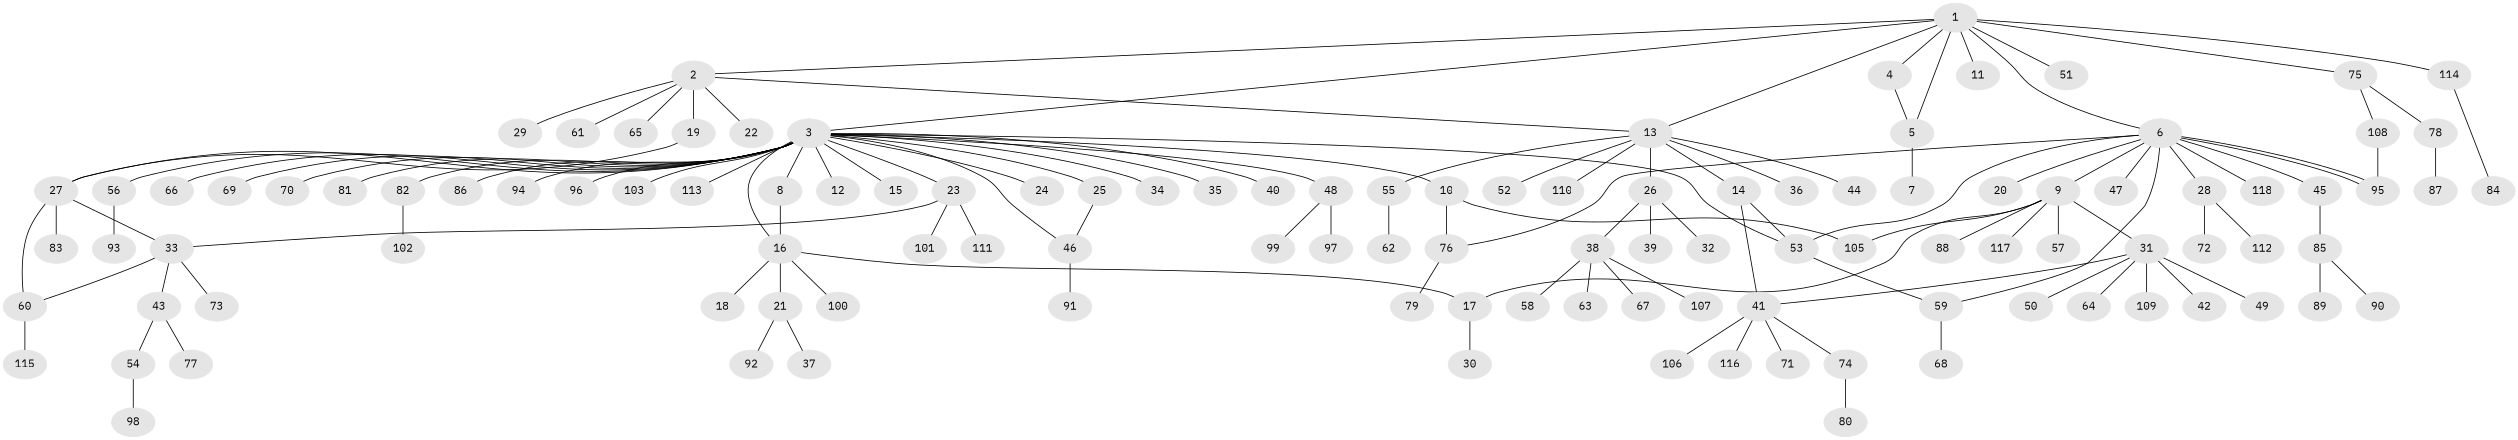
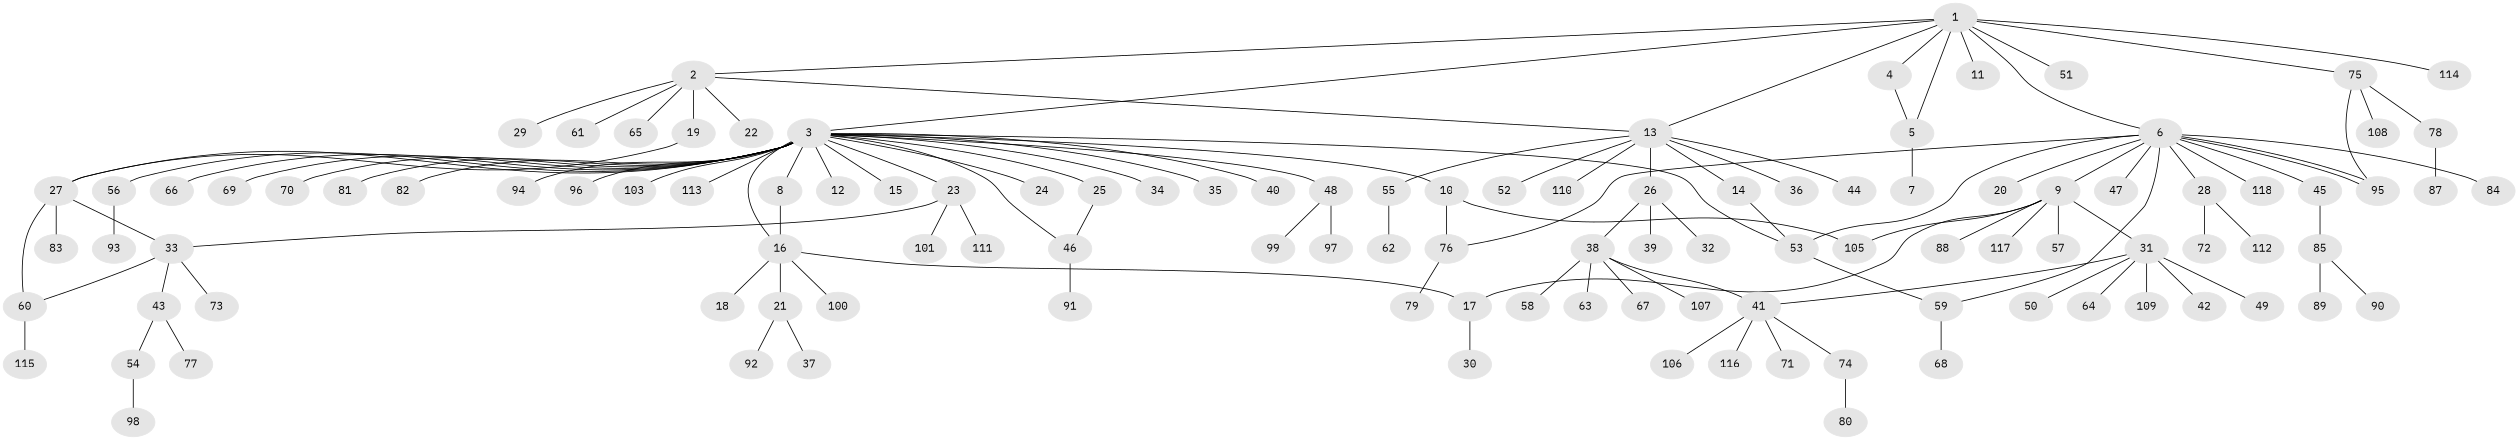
(2471, 133) -> (2331, 149)
(2378, 162) -> (2347, 136)
(461, 191) -> none
(403, 249) -> none
(1749, 249) -> (1676, 278)
